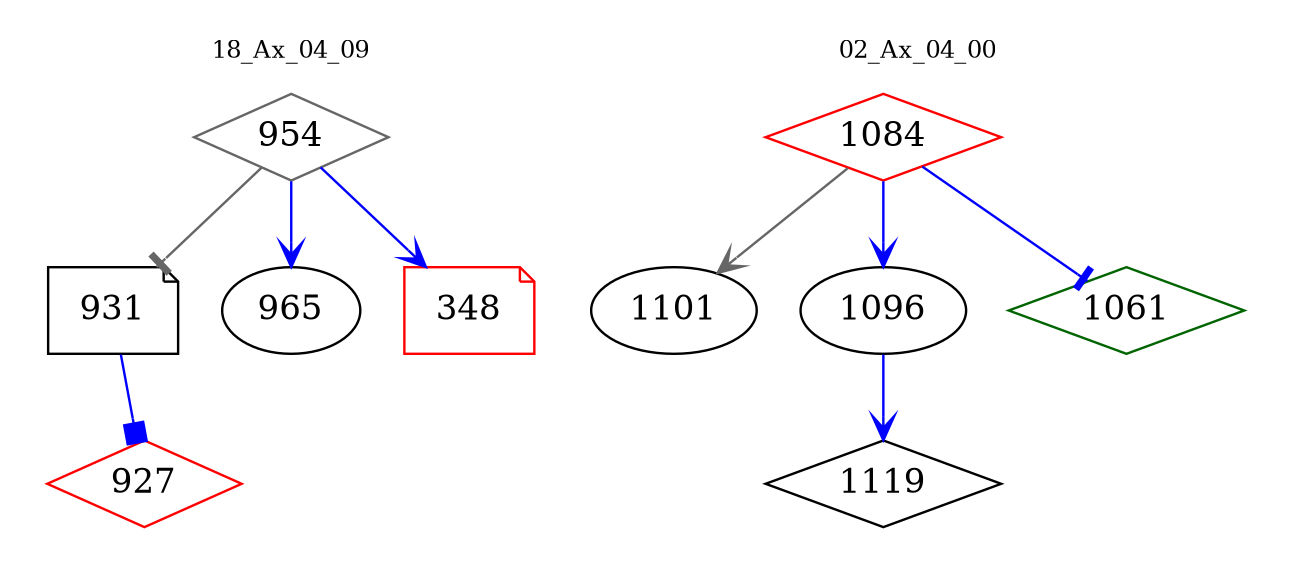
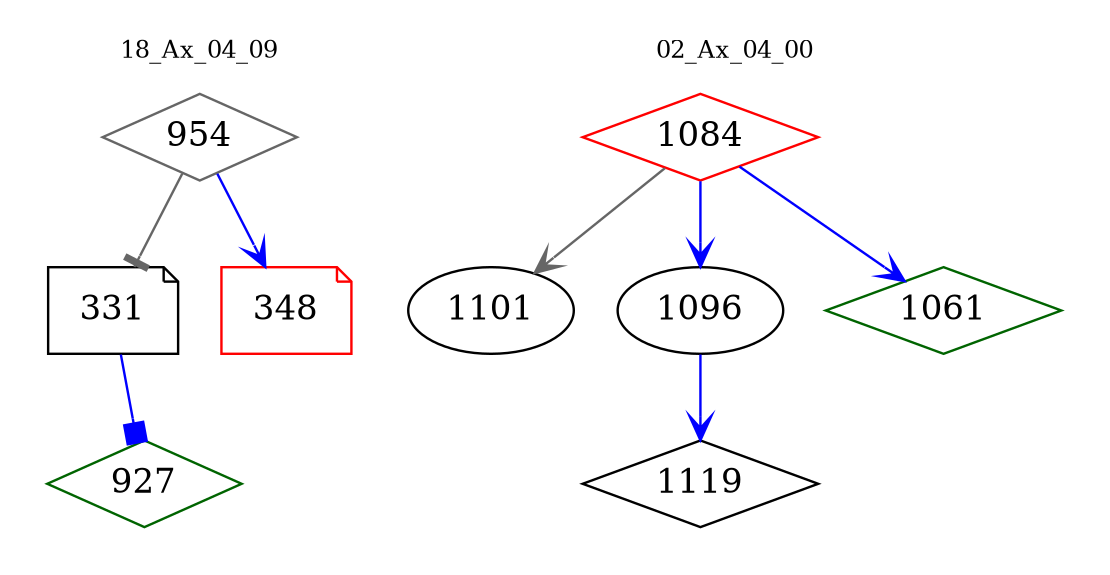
(1000, 220) -> (812, 217)
(113, 310) -> (113, 310)
(291, 310) -> none
(144, 484) -> (144, 484)
